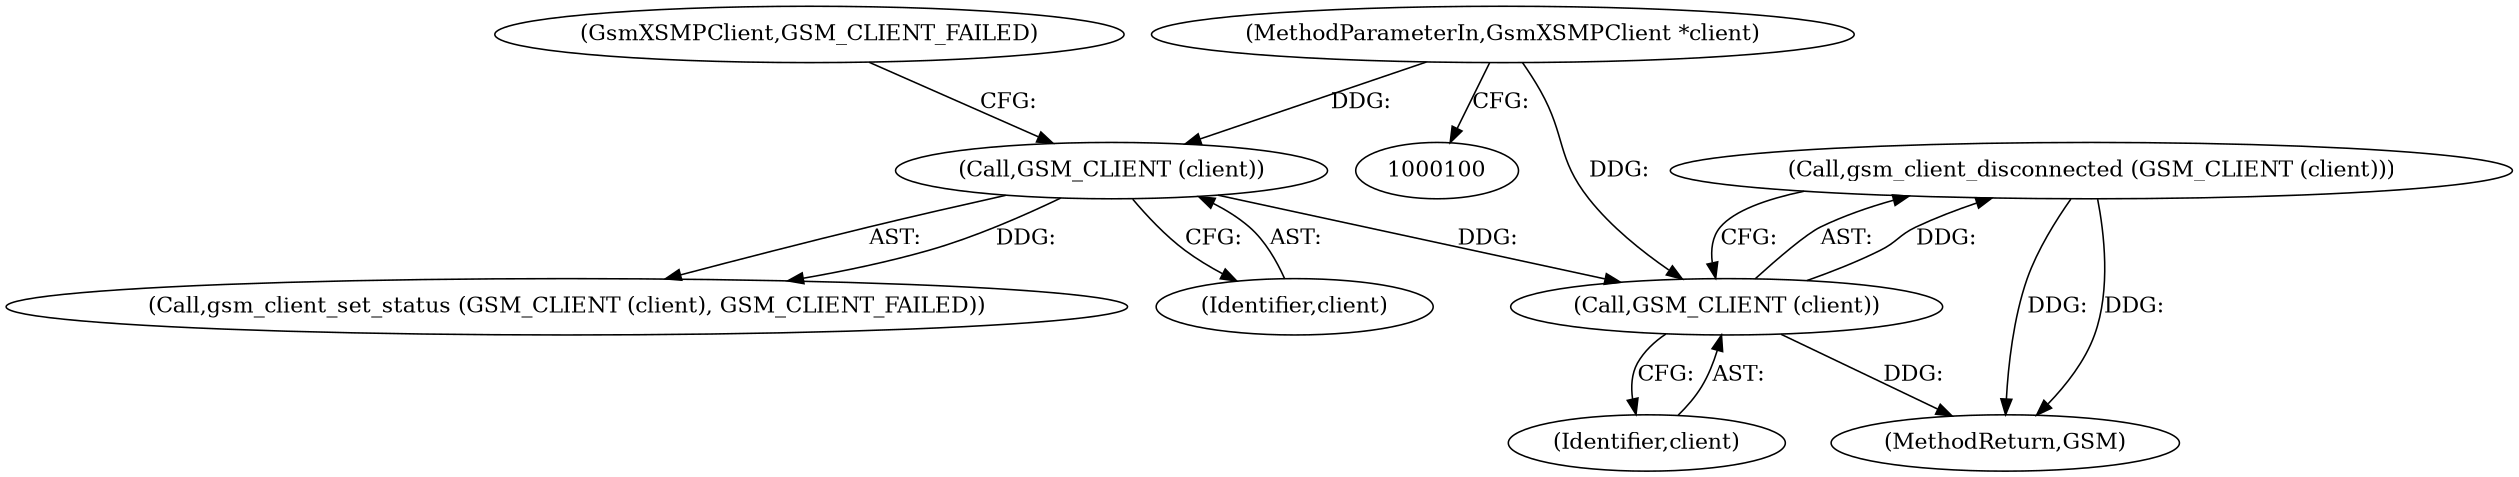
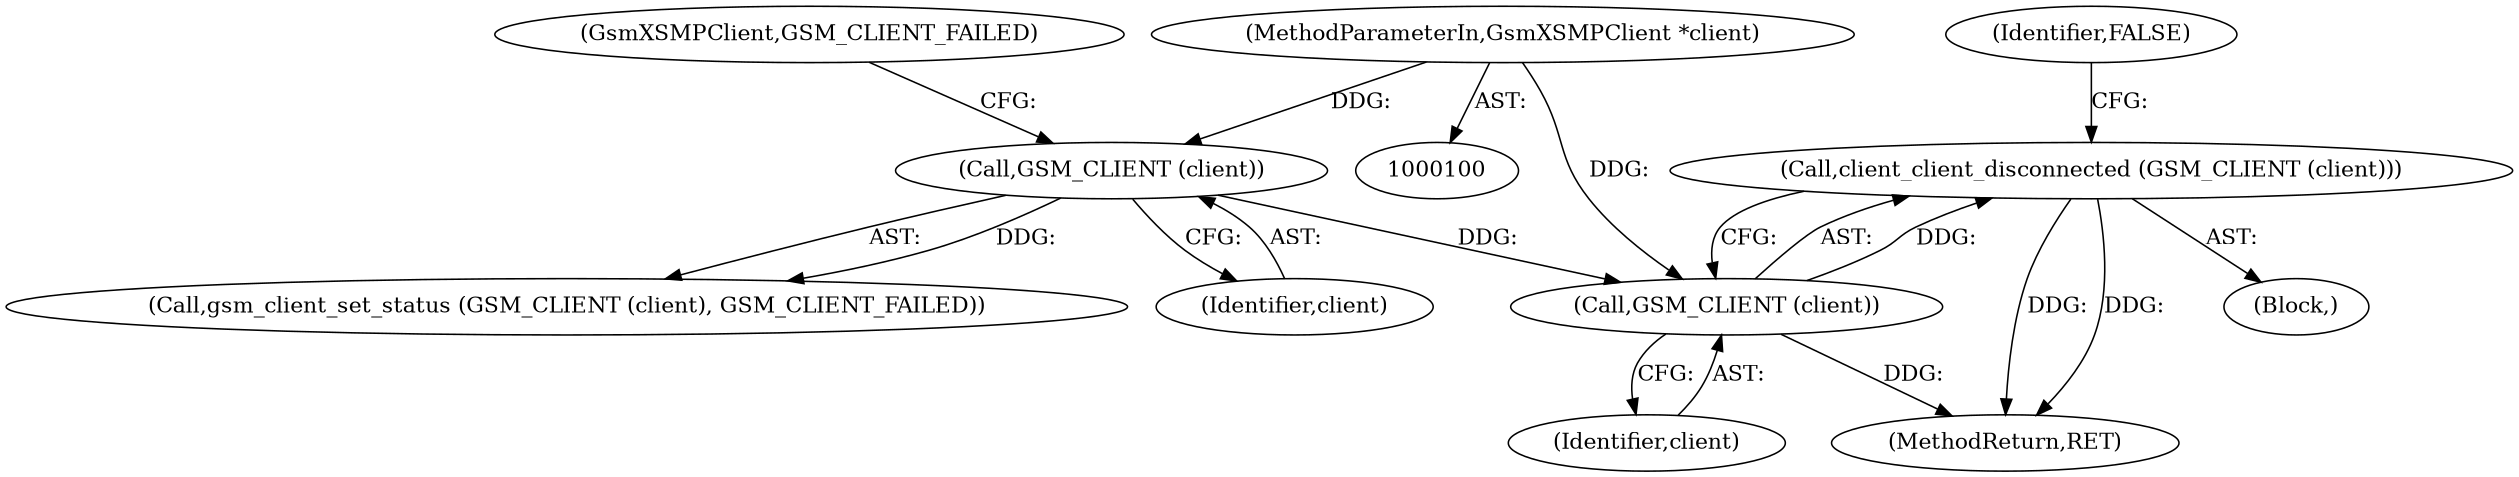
none -> (2091, 34)
(1504, 103) -> (1504, 103)
(2091, 171) -> (2091, 171)
none -> (2296, 307)
(2005, 443) -> (2005, 443)
